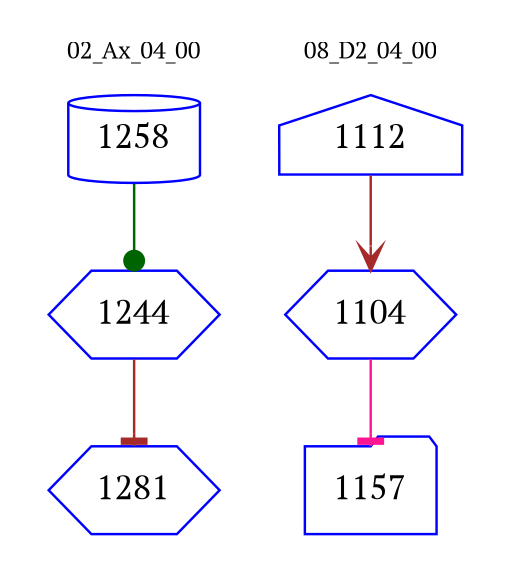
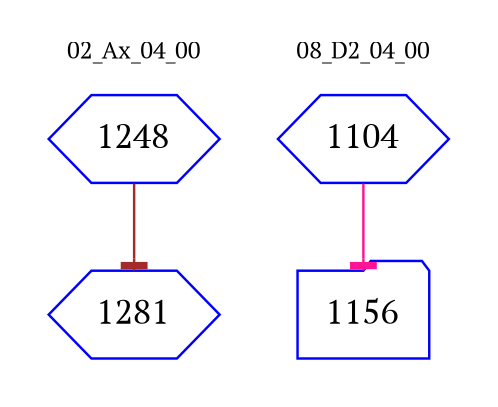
(134, 139) -> none
(371, 139) -> none
(134, 315) -> (134, 139)
(371, 490) -> (363, 315)
